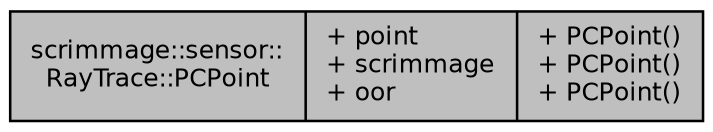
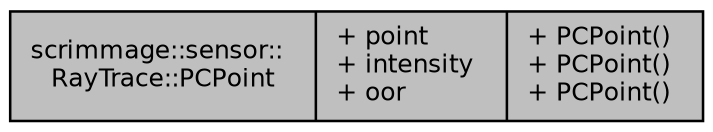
(411, 65) -> (406, 65)
